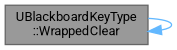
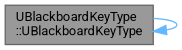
(77, 25) -> (79, 25)
